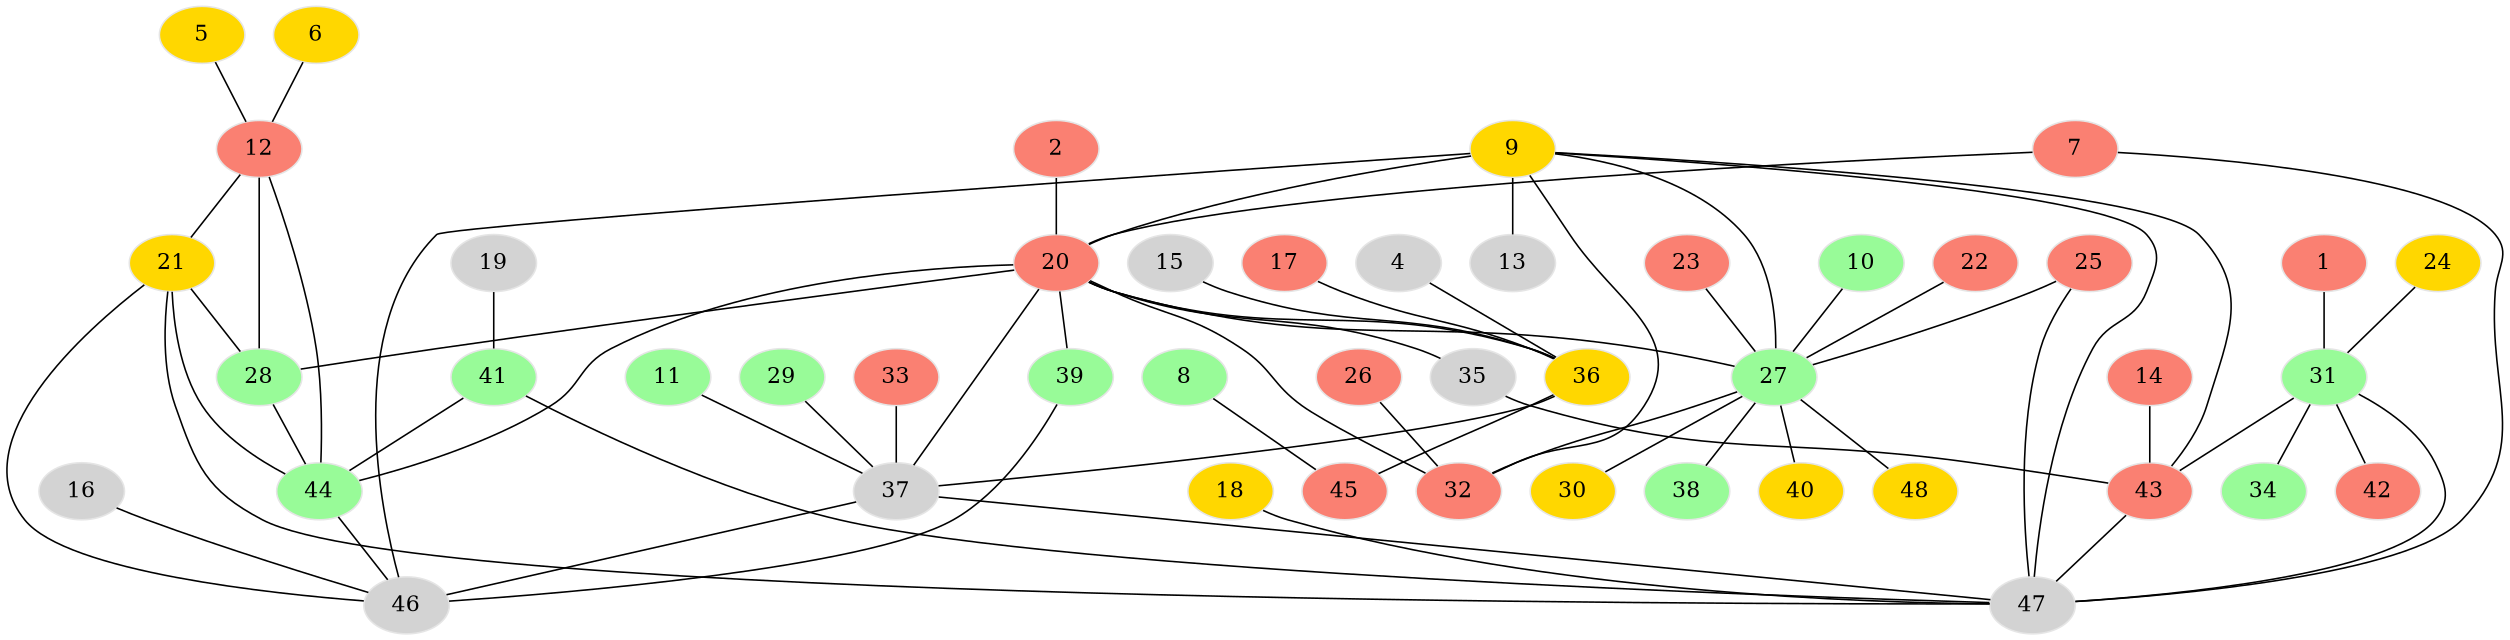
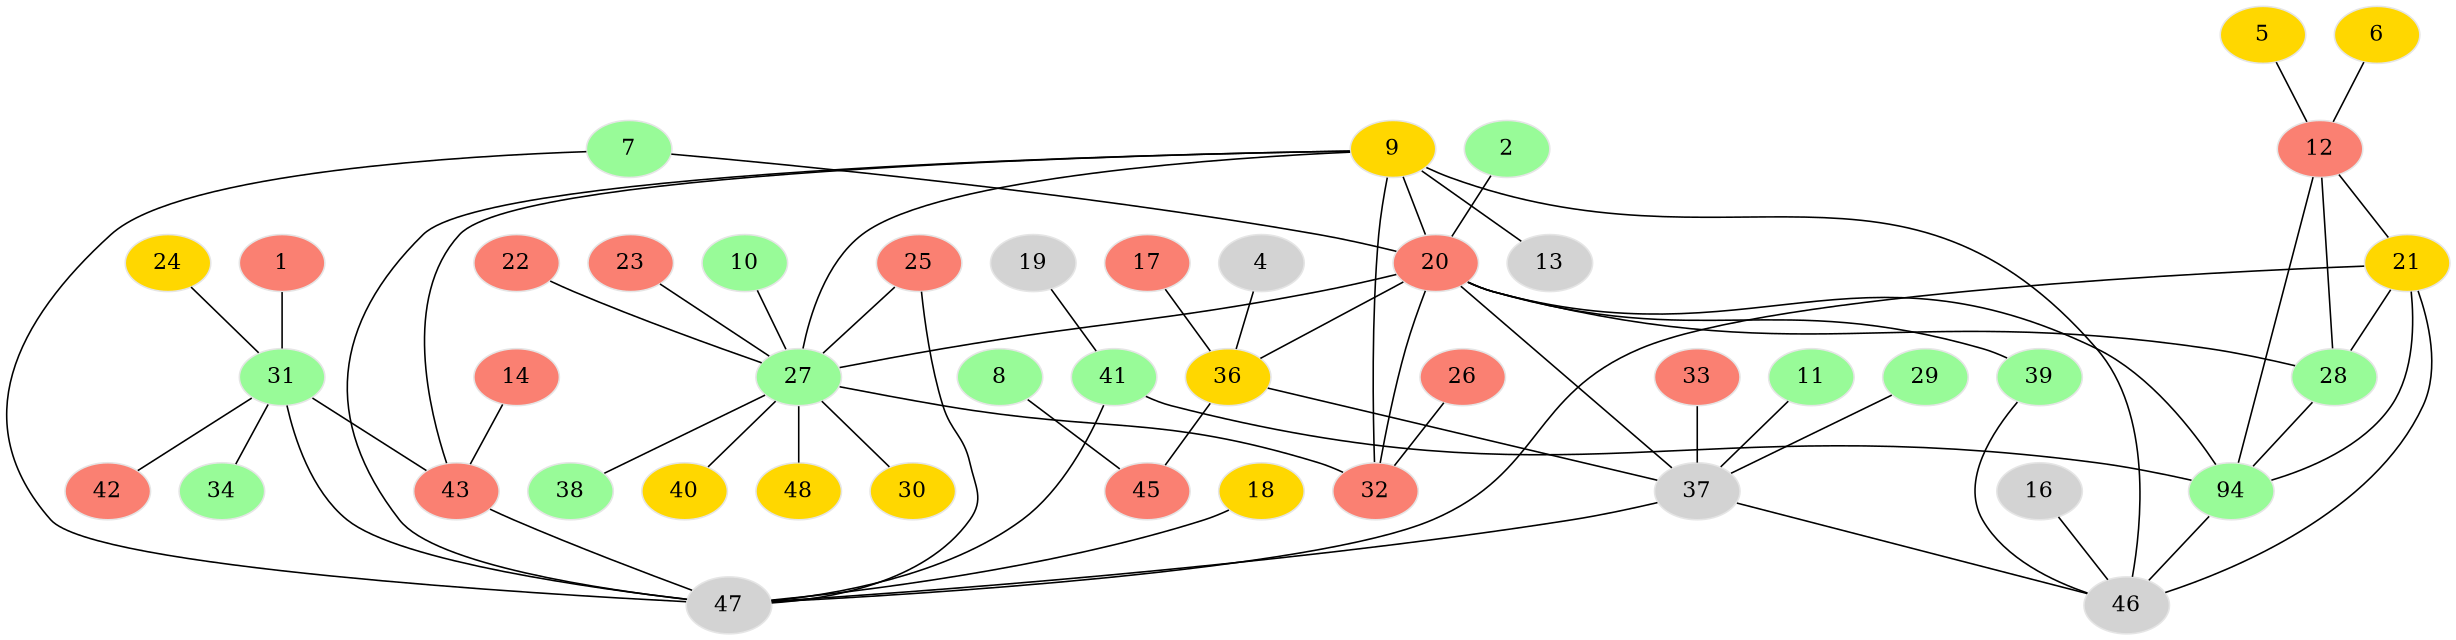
(1056, 149) -> (1507, 149)
(2075, 149) -> (629, 149)
(1170, 263) -> none
(1473, 377) -> none
(319, 491) -> (2231, 491)
